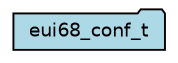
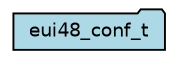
(89, 32) -> (89, 32)
